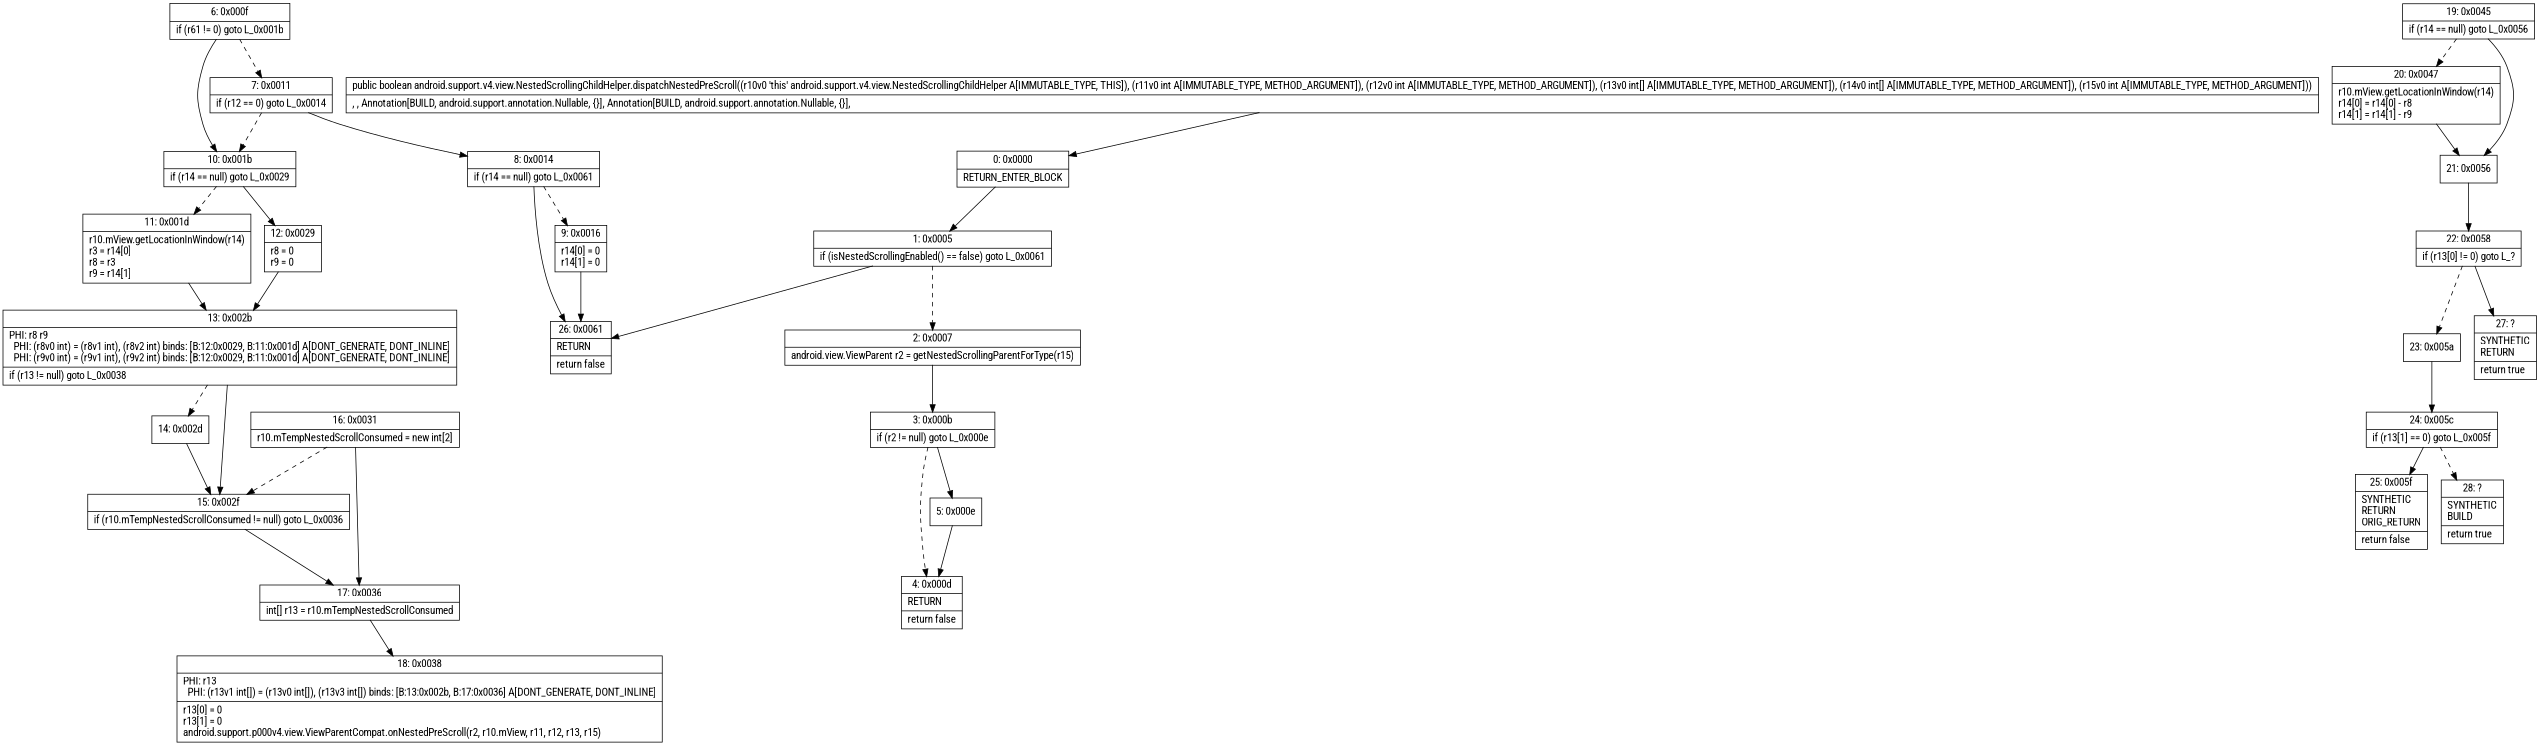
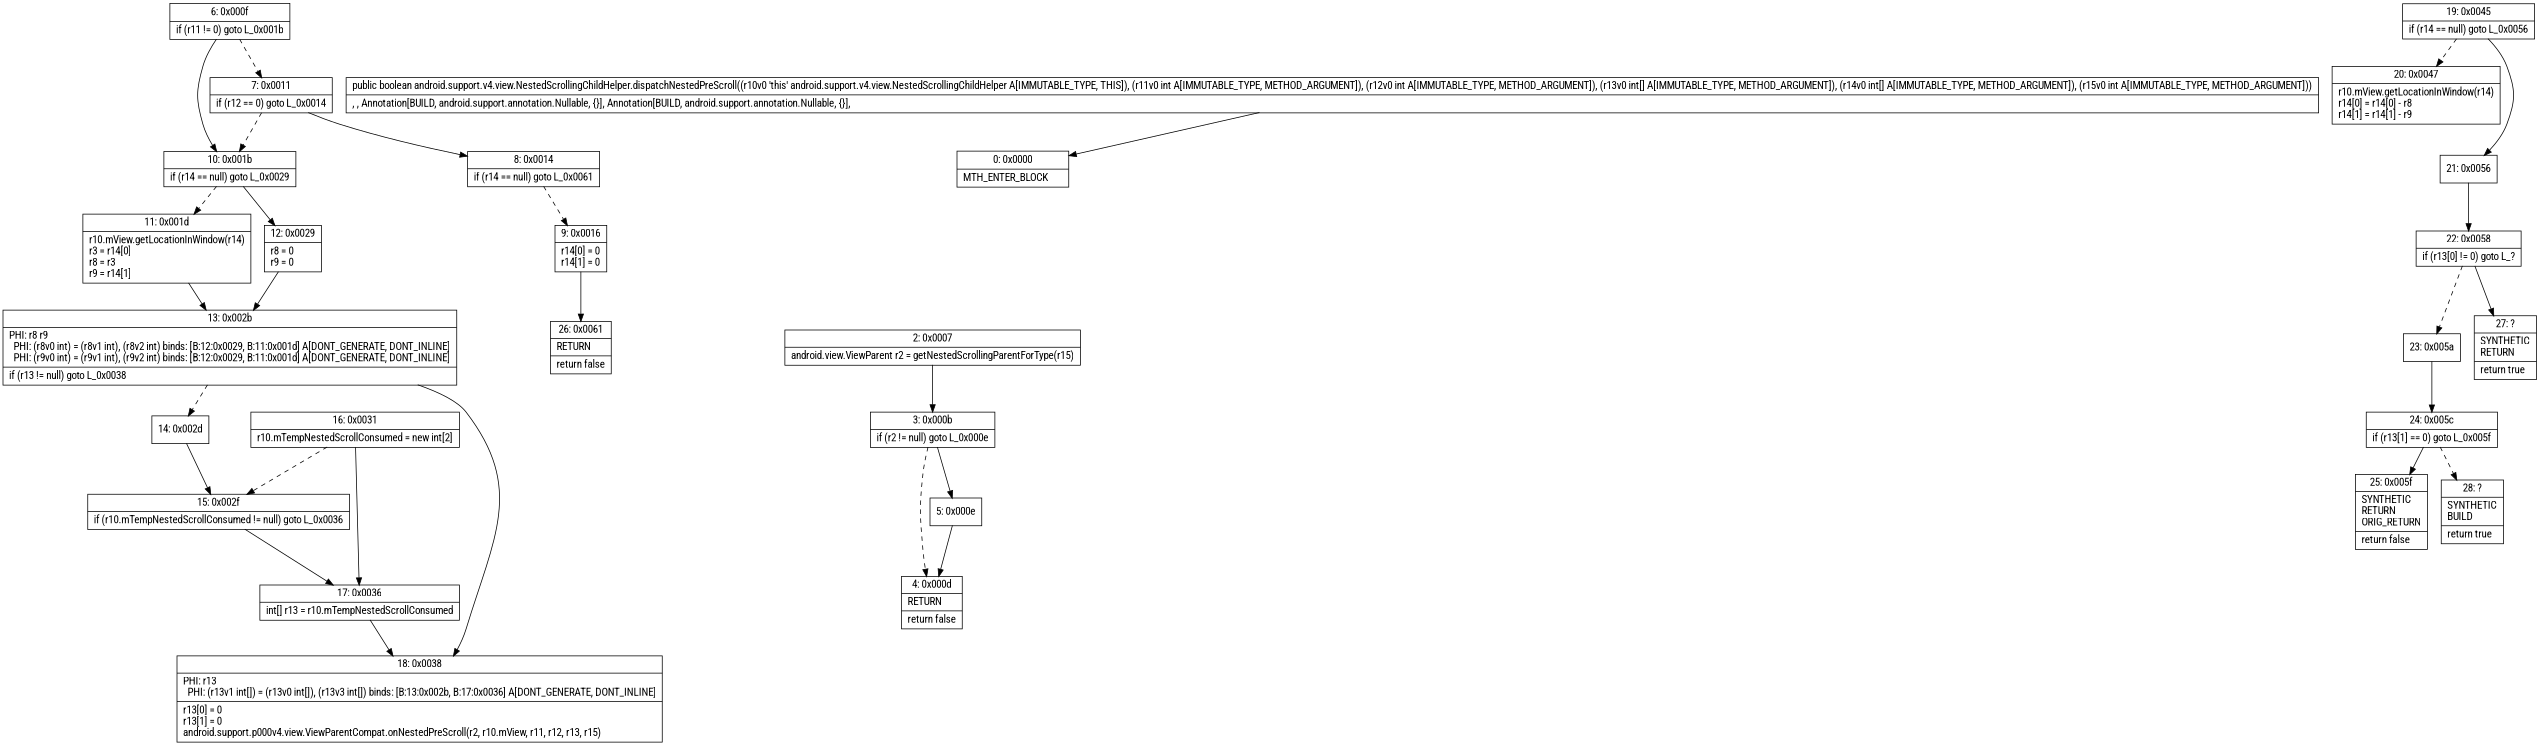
(230, 30) -> (230, 30)
(2446, 137) -> none
(1013, 178) -> (1006, 178)
(933, 249) -> none
(541, 252) -> none
(224, 436) -> (499, 502)
